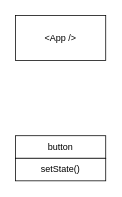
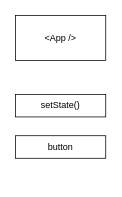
(60, 169) -> (60, 105)
